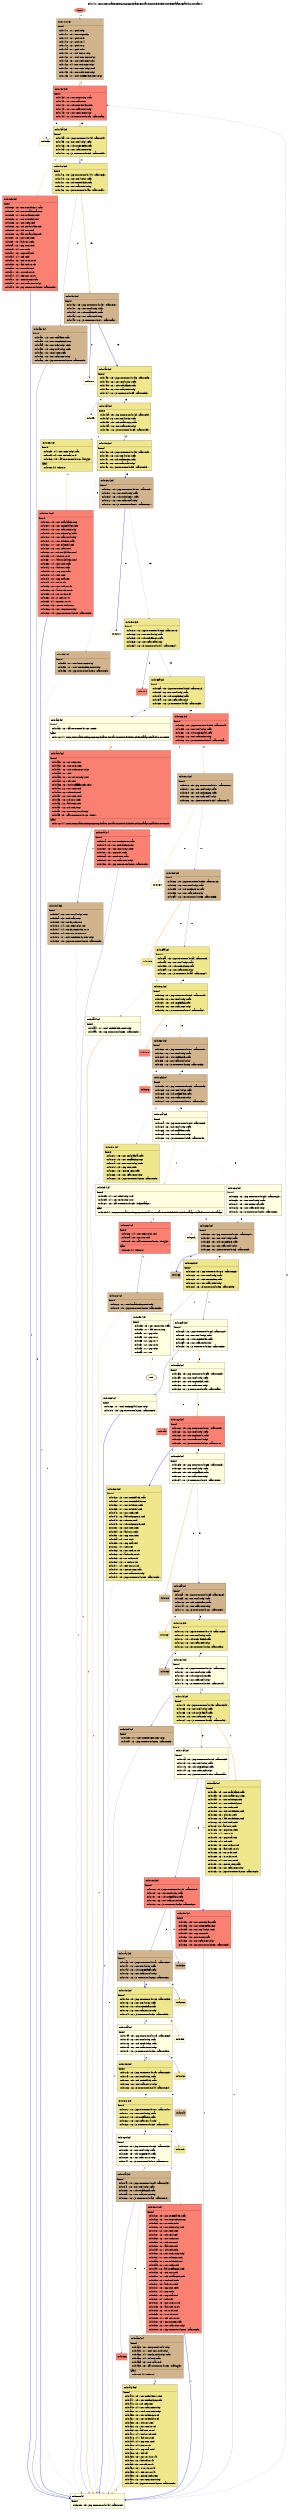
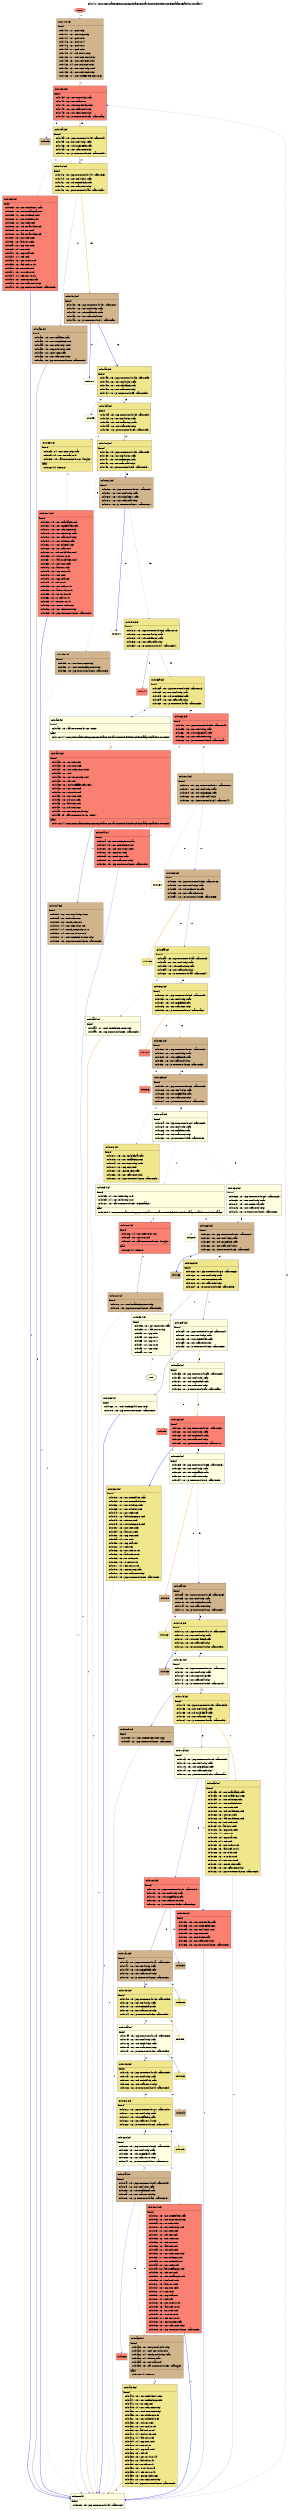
(45, 142) -> (45, 142)
